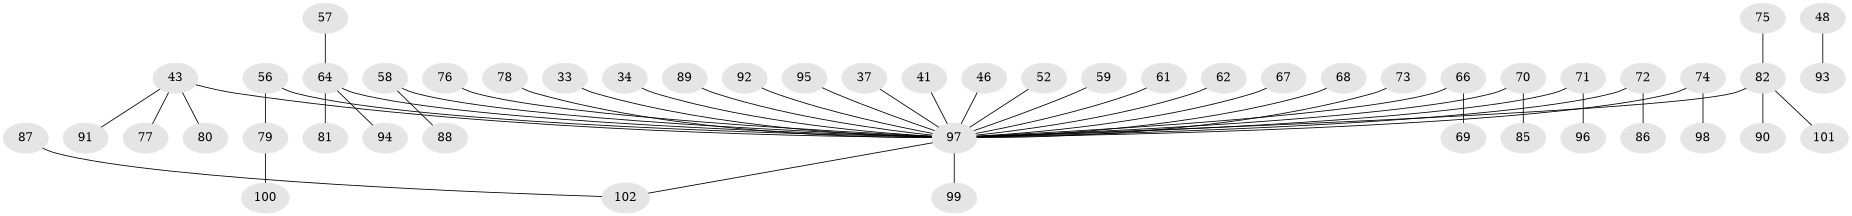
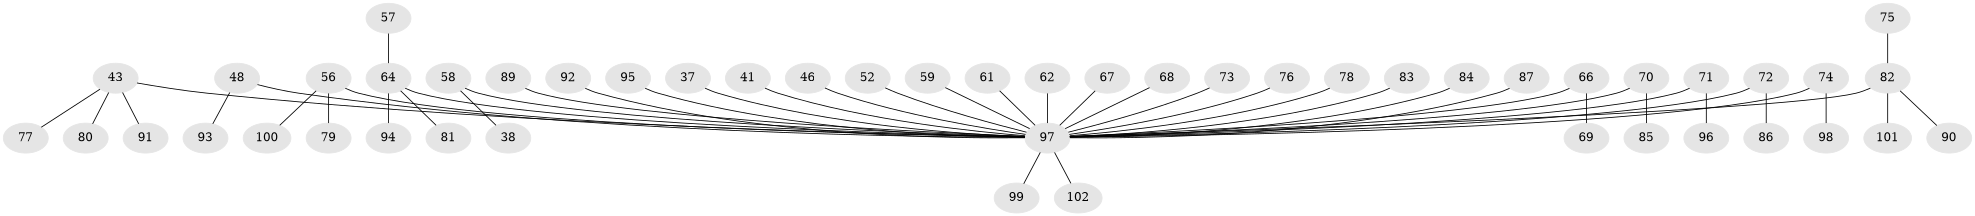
(565, 78) -> (1407, 78)
(625, 78) -> (1467, 78)
none -> (640, 126)
(445, 138) -> (508, 138)
(265, 168) -> (298, 108)
(321, 183) -> (1292, 128)
